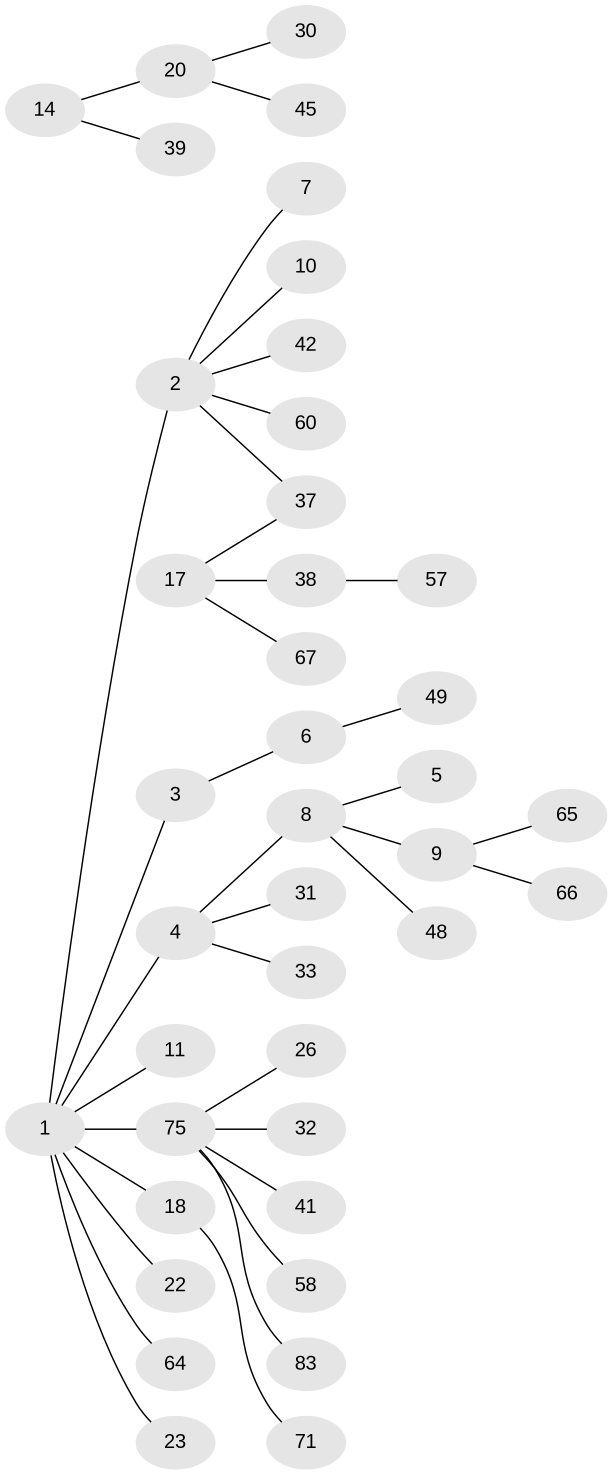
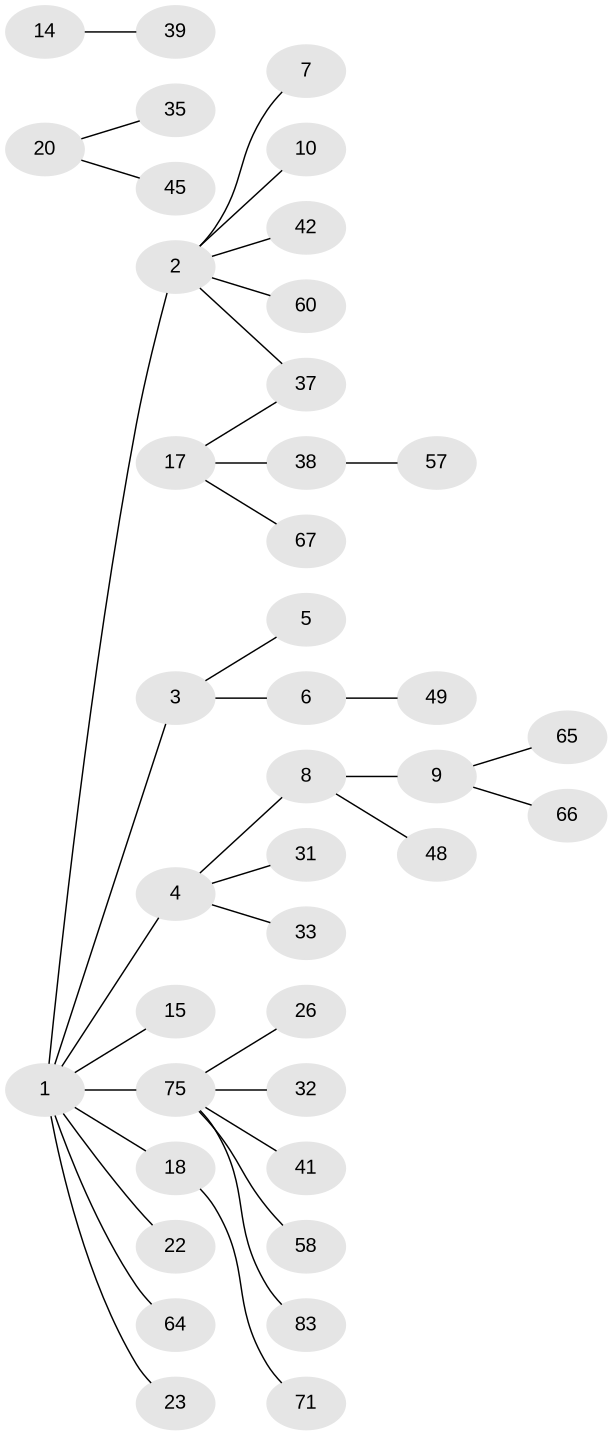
(306, 32) -> (176, 110)
(111, 91) -> none
(372, 796) -> (241, 659)
(176, 1051) -> (176, 1012)
